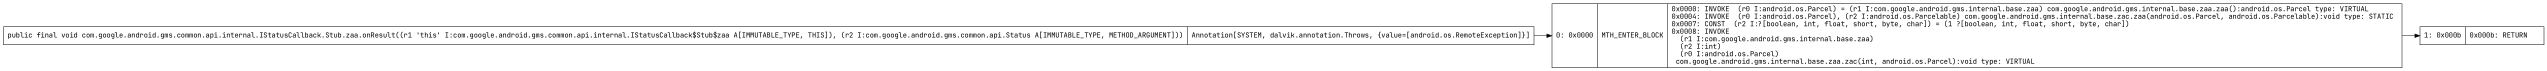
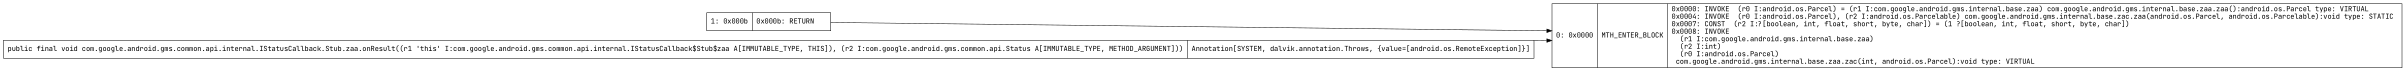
(2408, 36) -> (1189, 27)
